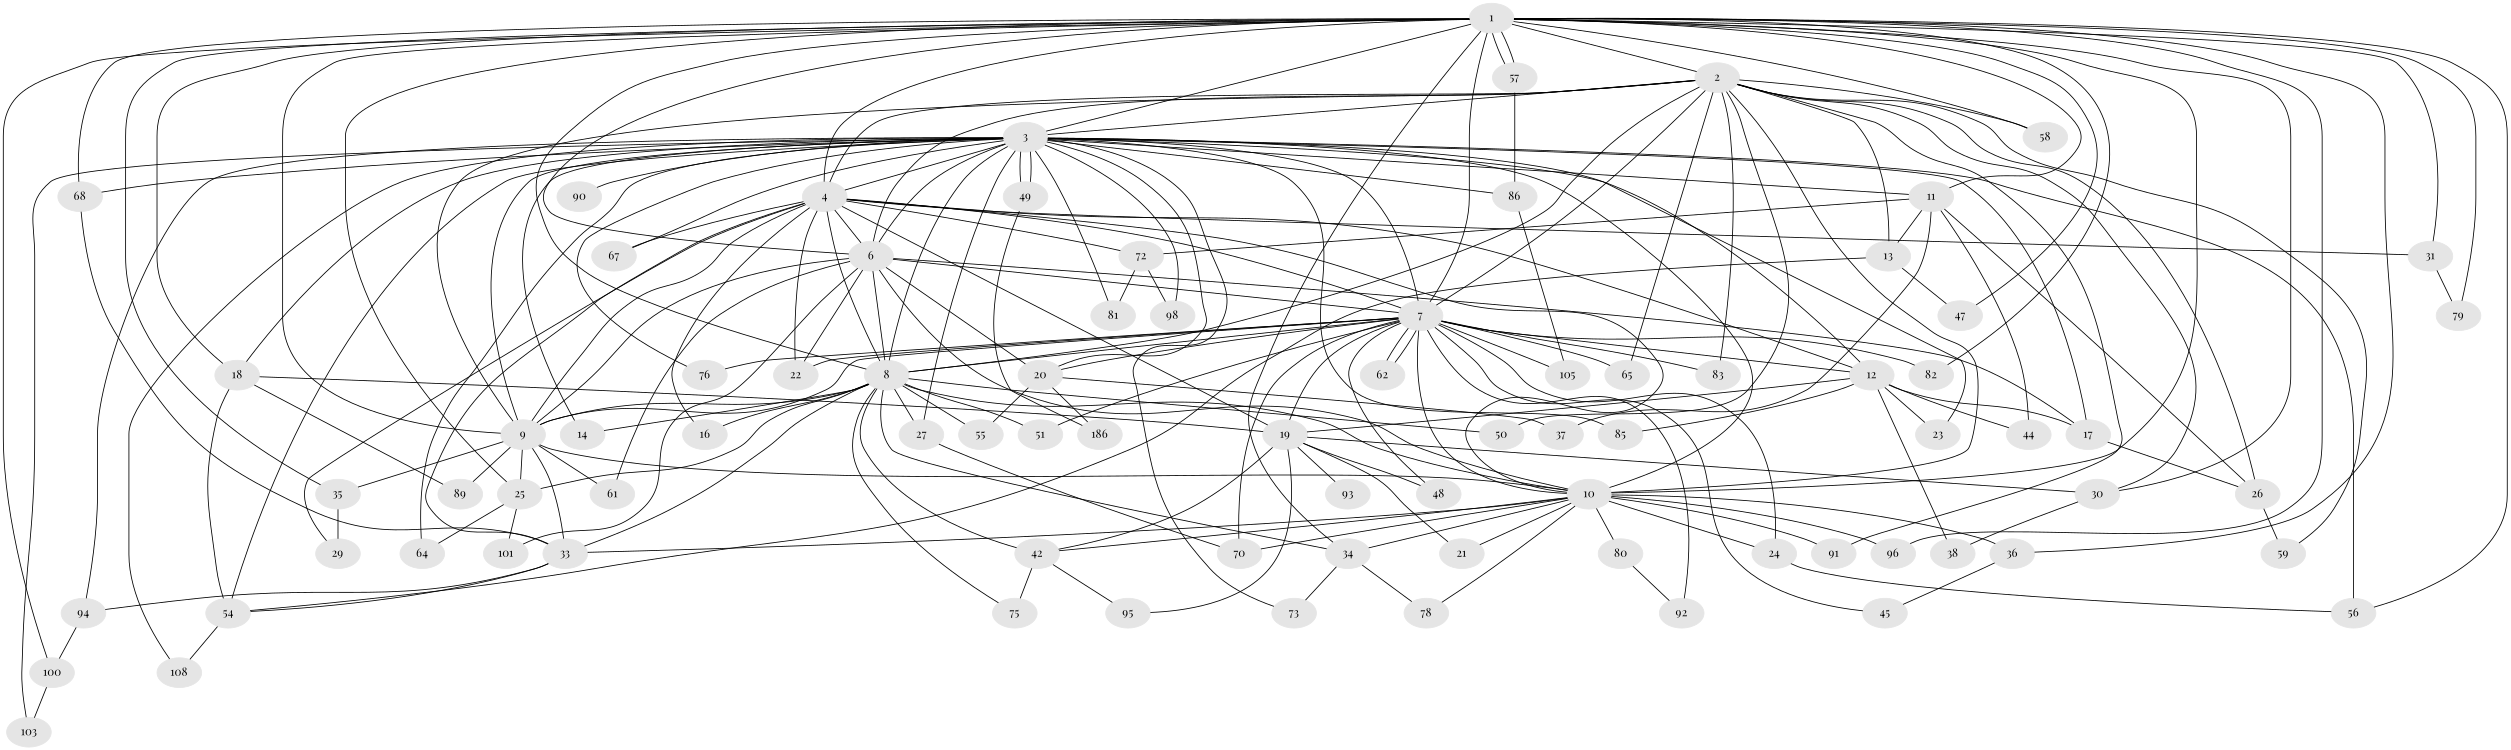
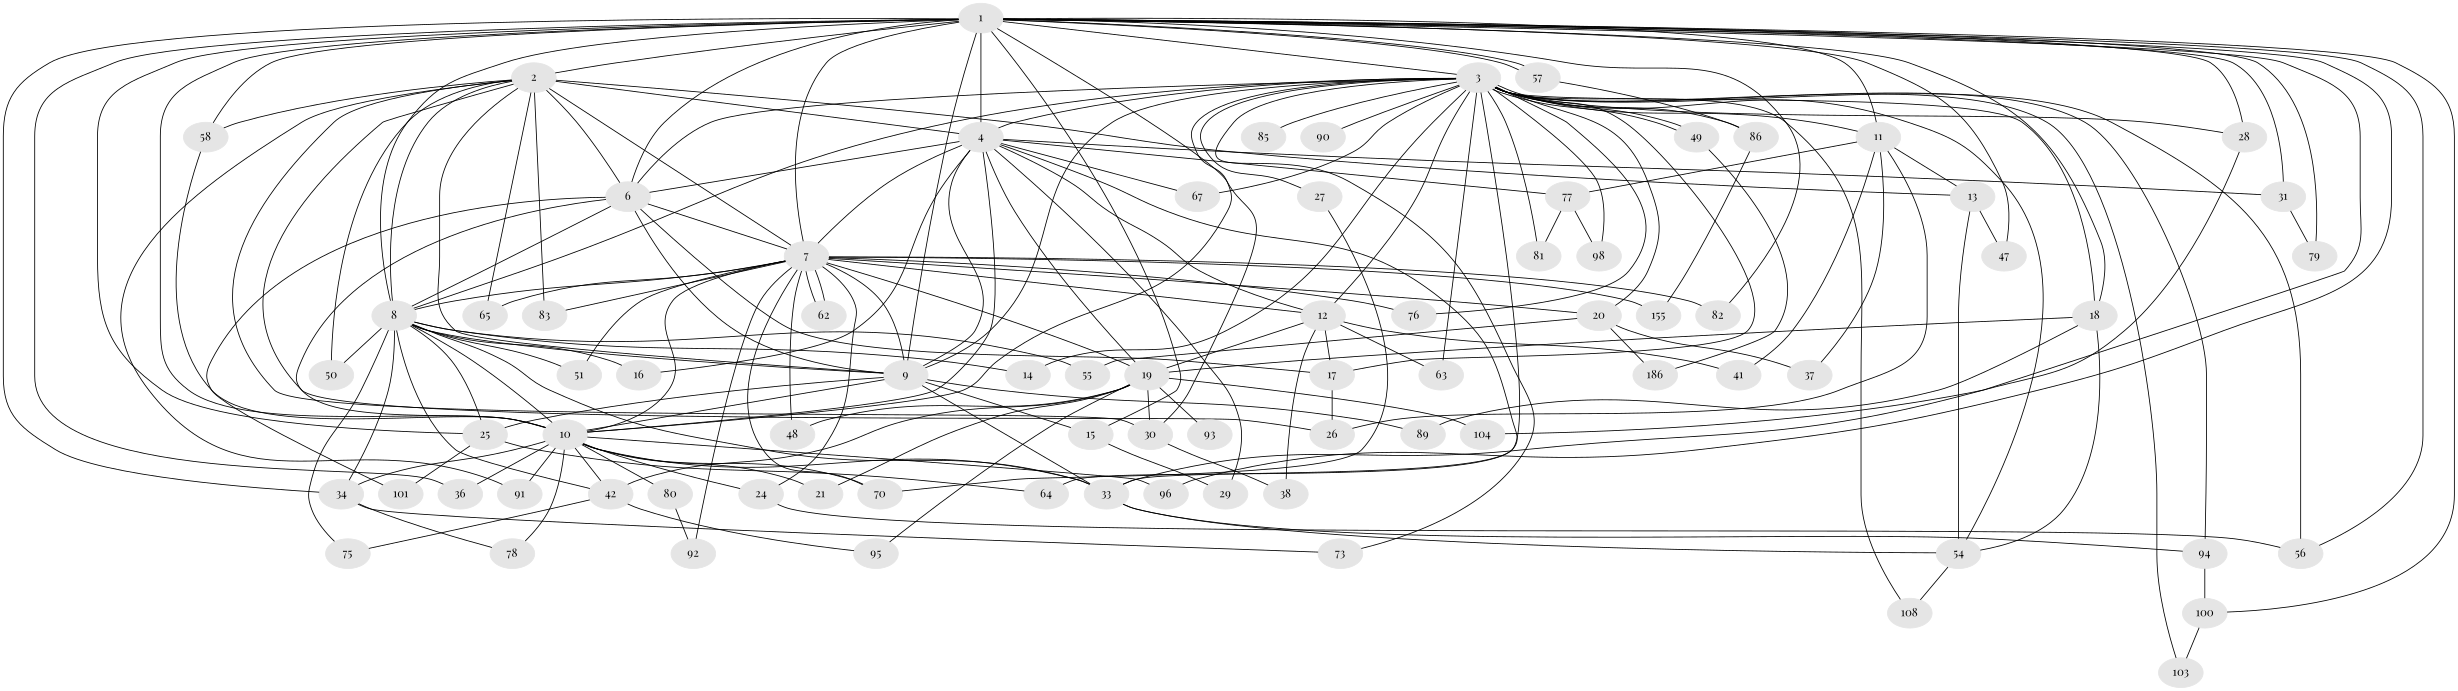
(1371, 107) -> none
(1305, 163) -> none
(80, 197) -> (2244, 137)
(1141, 256) -> (1568, 197)
(852, 299) -> none
(956, 316) -> none
(796, 375) -> none
(1568, 375) -> (1659, 316)
(1978, 380) -> (196, 367)
(901, 400) -> none
(1722, 418) -> none
none -> (1483, 435)
(1938, 435) -> (1441, 375)
(2029, 435) -> (1739, 375)
(338, 494) -> (1091, 435)
(612, 494) -> none
(2283, 554) -> none
(1885, 613) -> none
